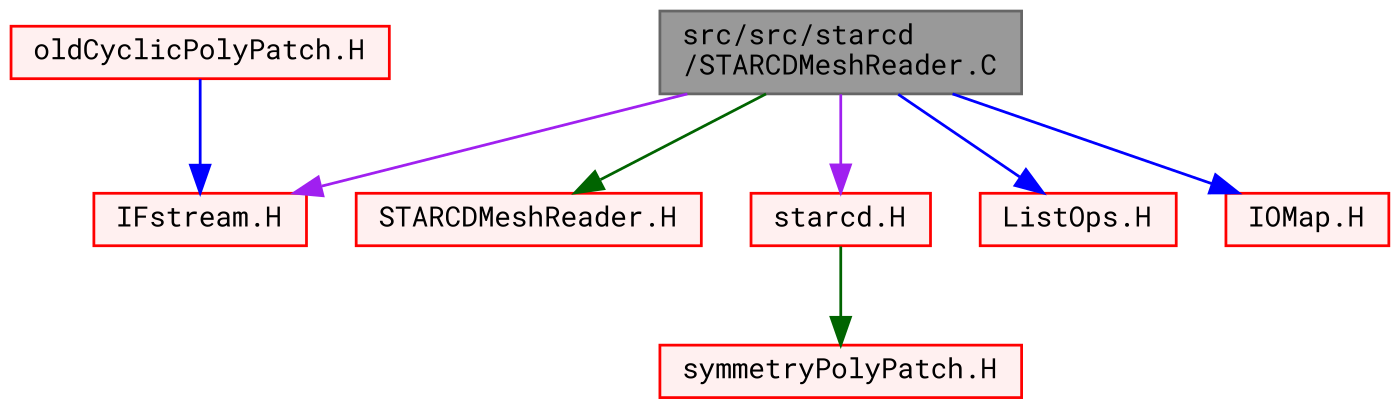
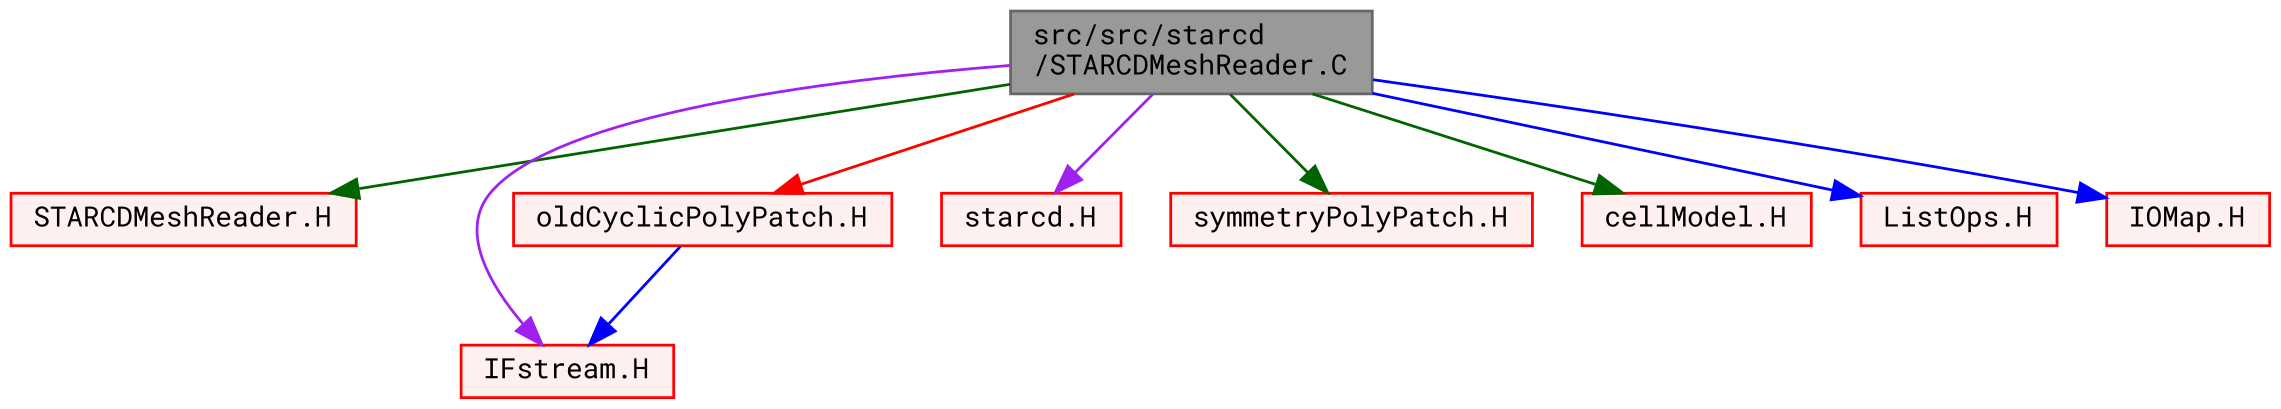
none -> (937, 139)
none -> (1697, 220)
(841, 282) -> (1269, 134)
